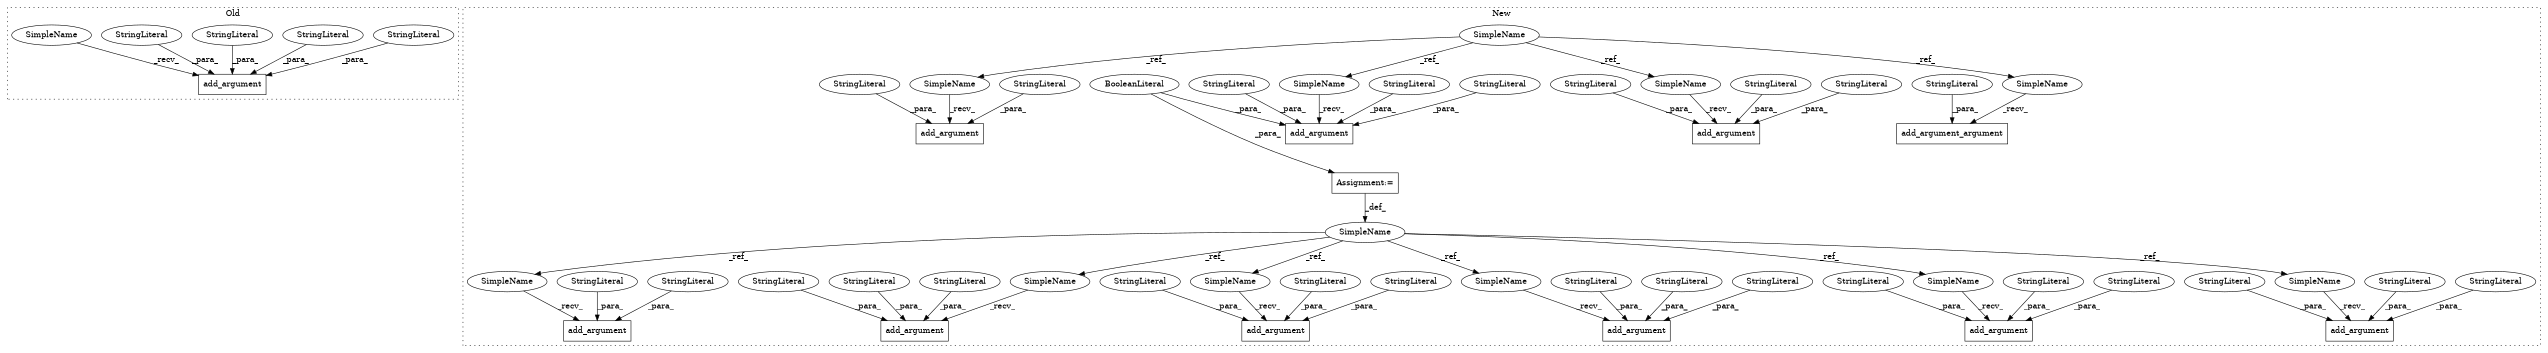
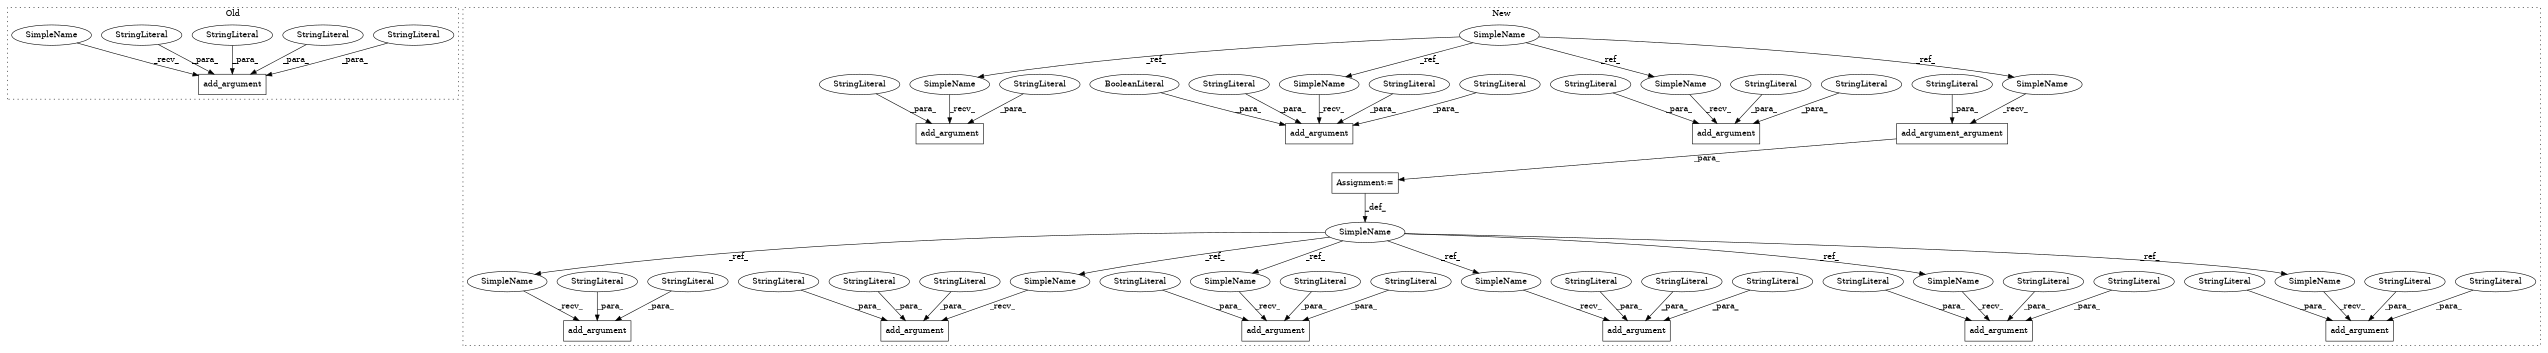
(1238, 137) -> (1650, 159)
